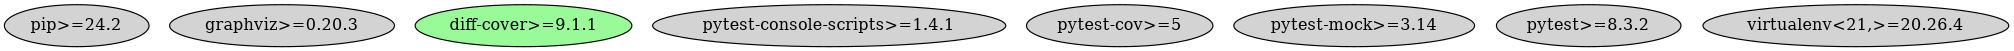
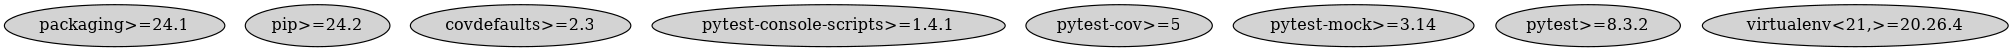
none -> (115, 26)
(282, 26) -> none
none -> (521, 26)
(524, 26) -> none
